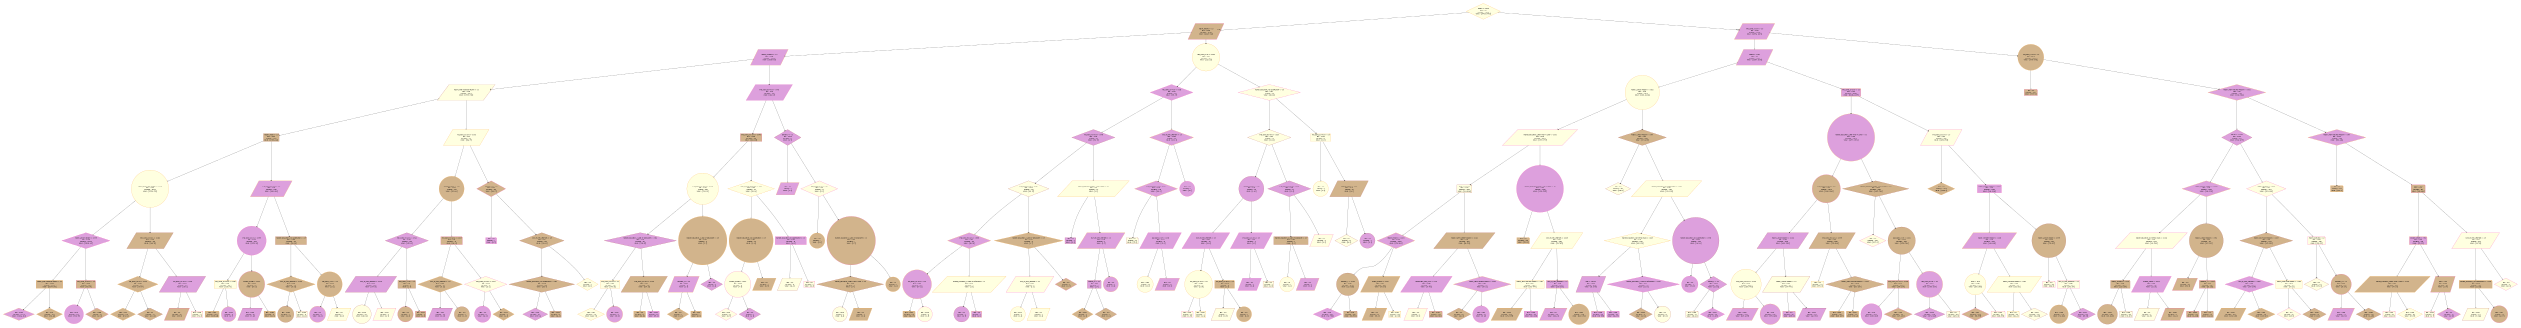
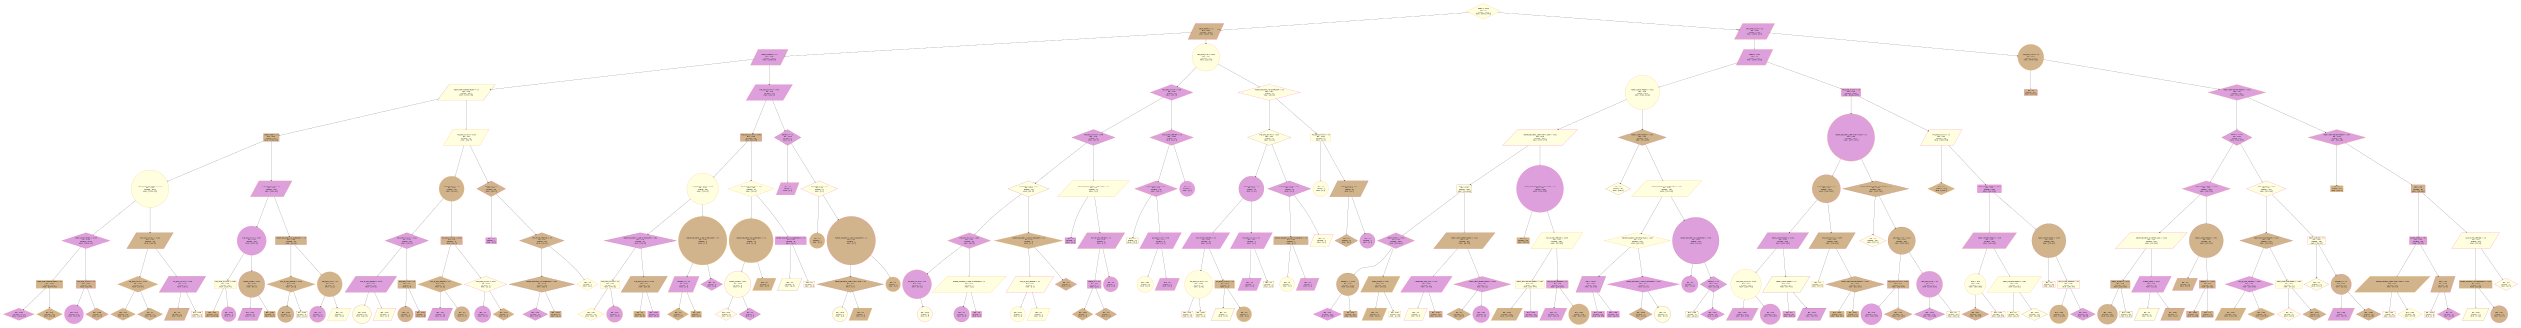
(1346, 241) -> (1346, 241)
(909, 314) -> none
